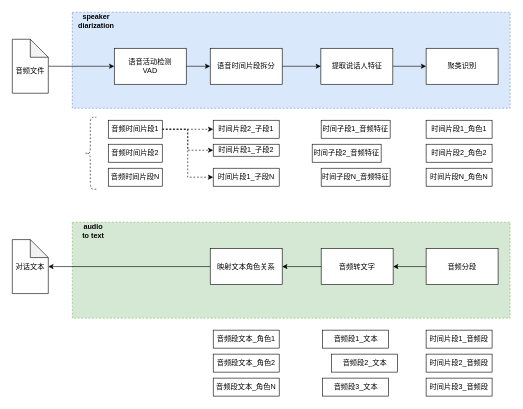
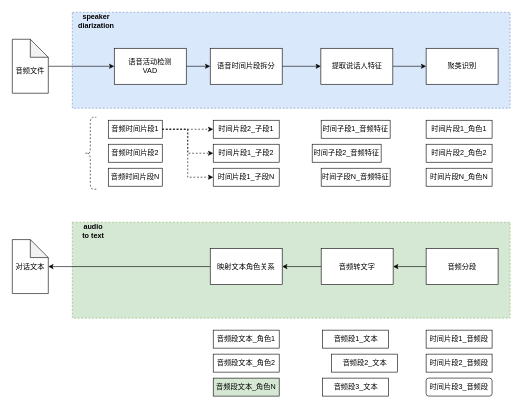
(246, 150) -> (246, 153)
(246, 387) -> (246, 387)
(459, 387) -> (459, 387)
